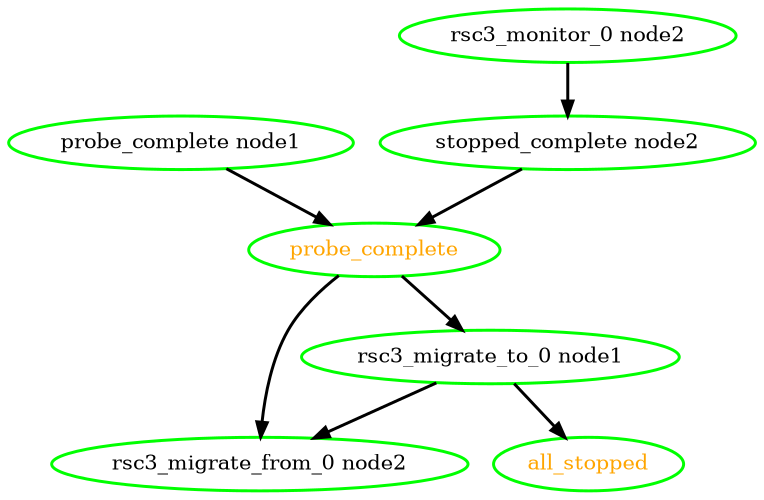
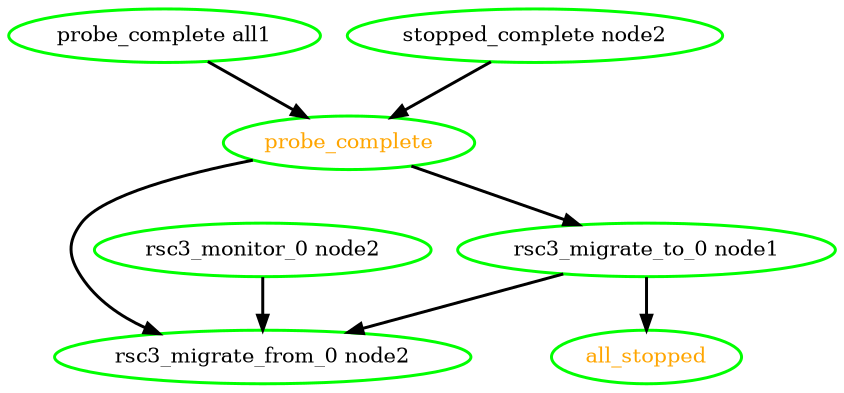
(568, 82) -> (263, 296)
(181, 143) -> (165, 36)
